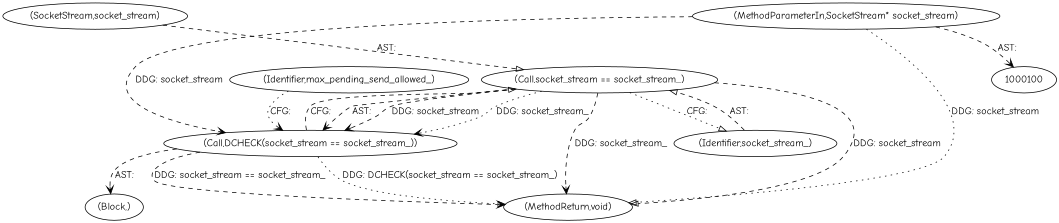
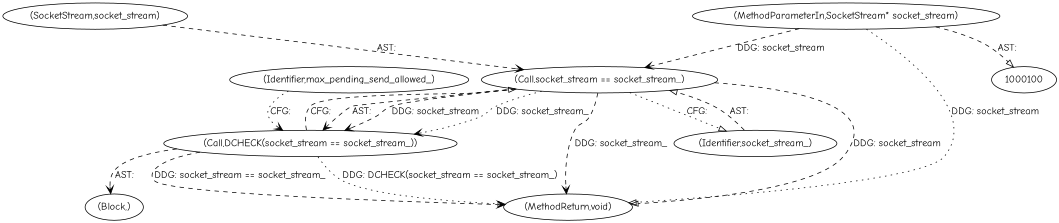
(347, 28) -> (726, 47)
(974, 39) -> (974, 39)
(339, 47) -> (339, 47)
